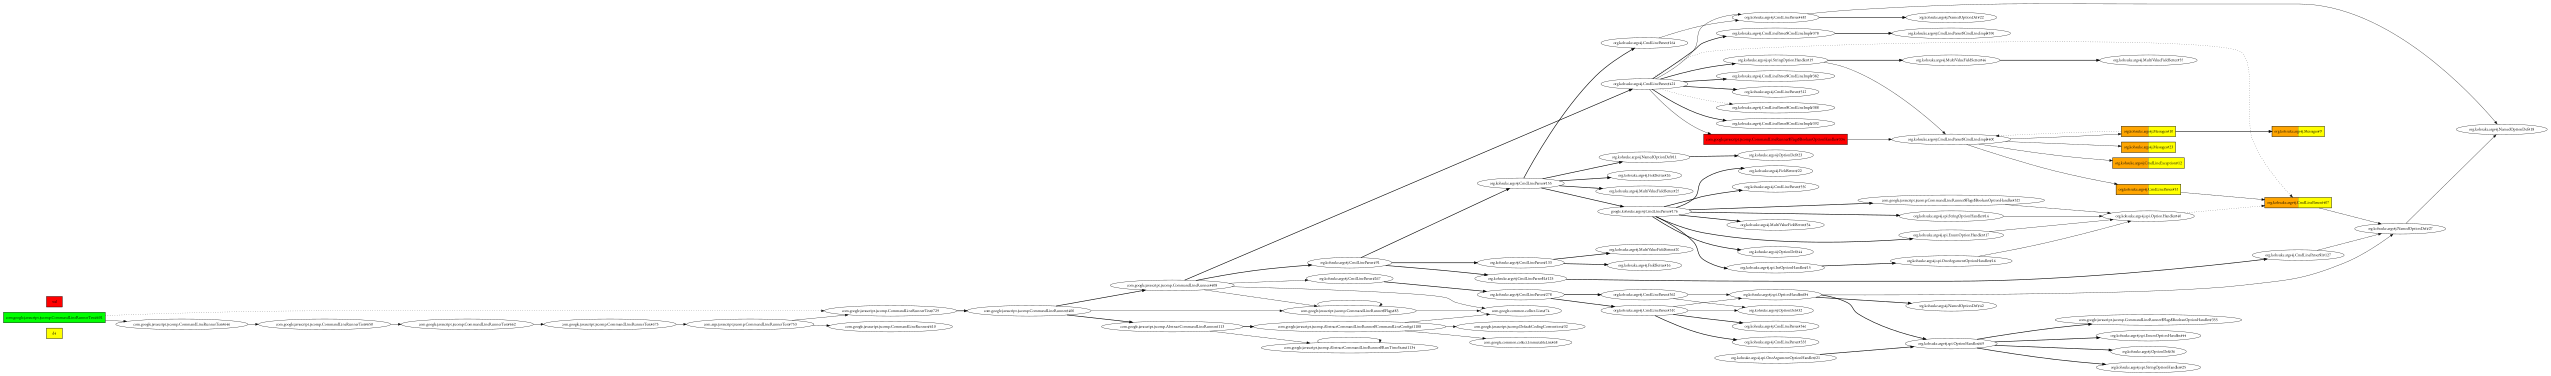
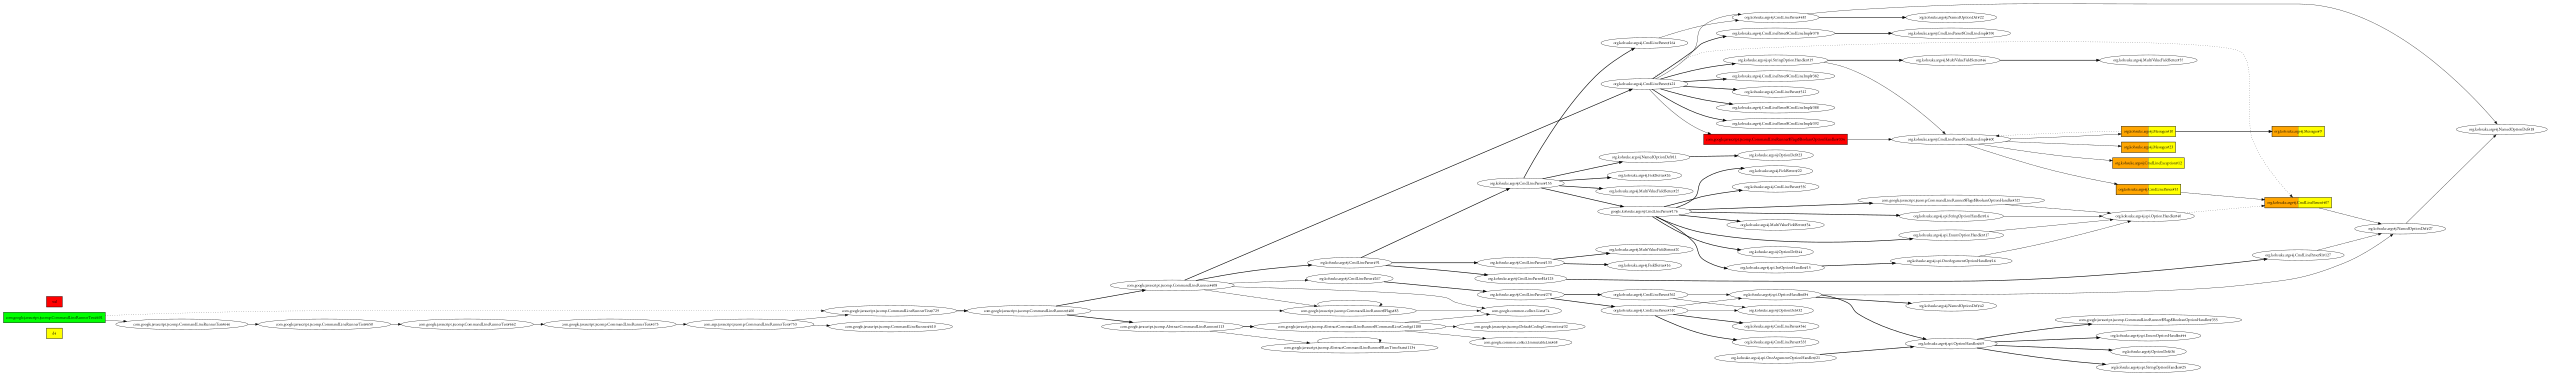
(1695, 98) -> (1695, 98)
